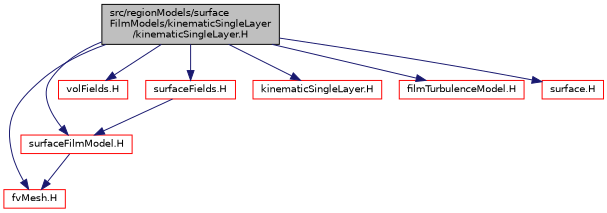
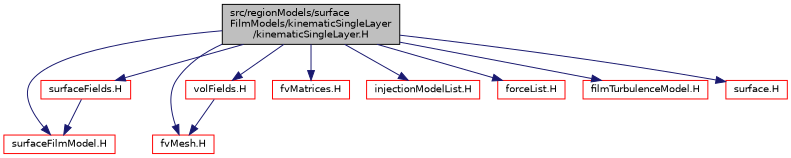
none -> (311, 90)
(317, 90) -> (423, 90)
none -> (531, 90)
(59, 168) -> (205, 113)
